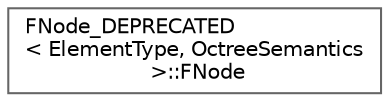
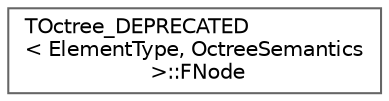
(195, 51) -> (195, 51)
